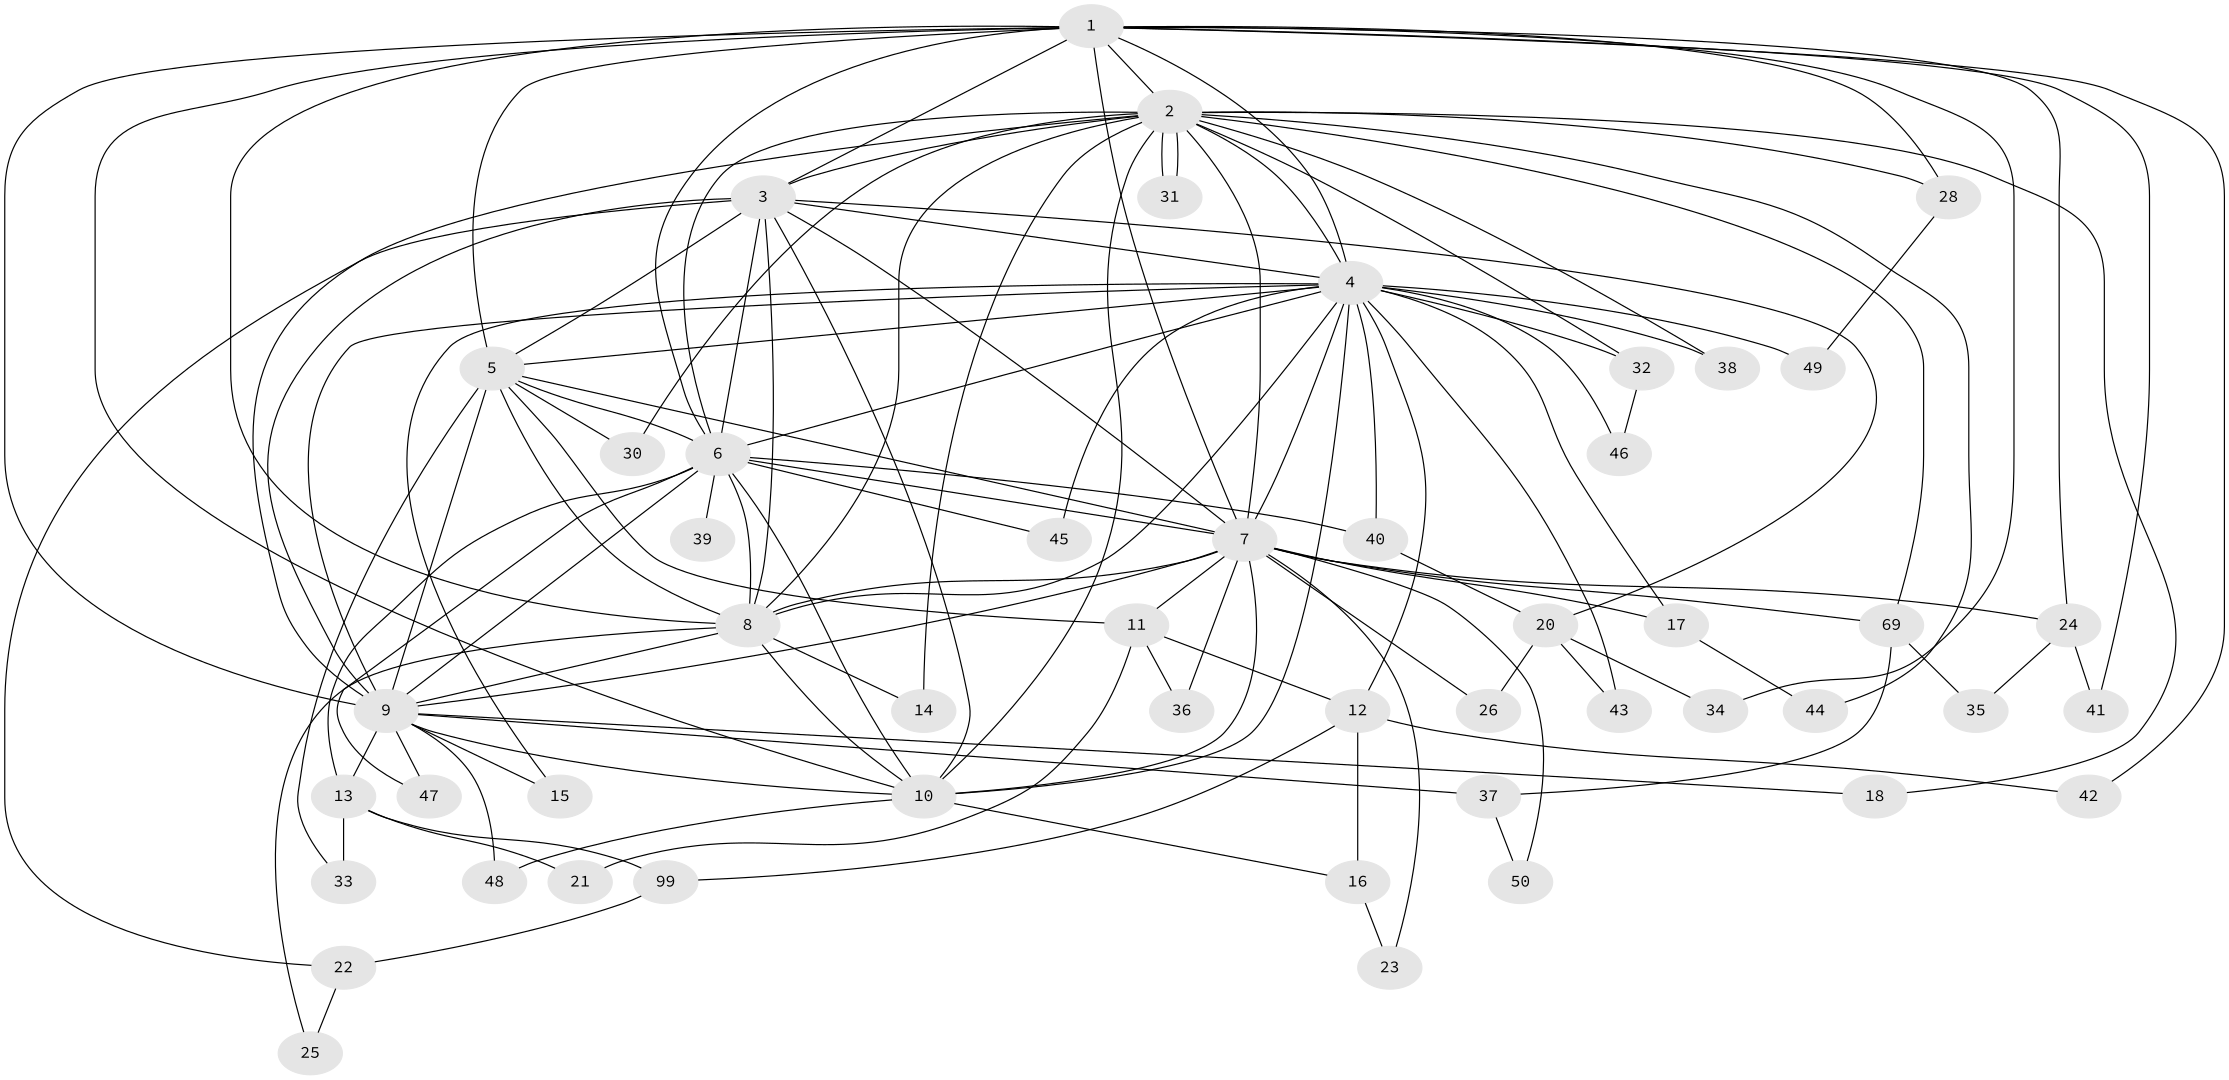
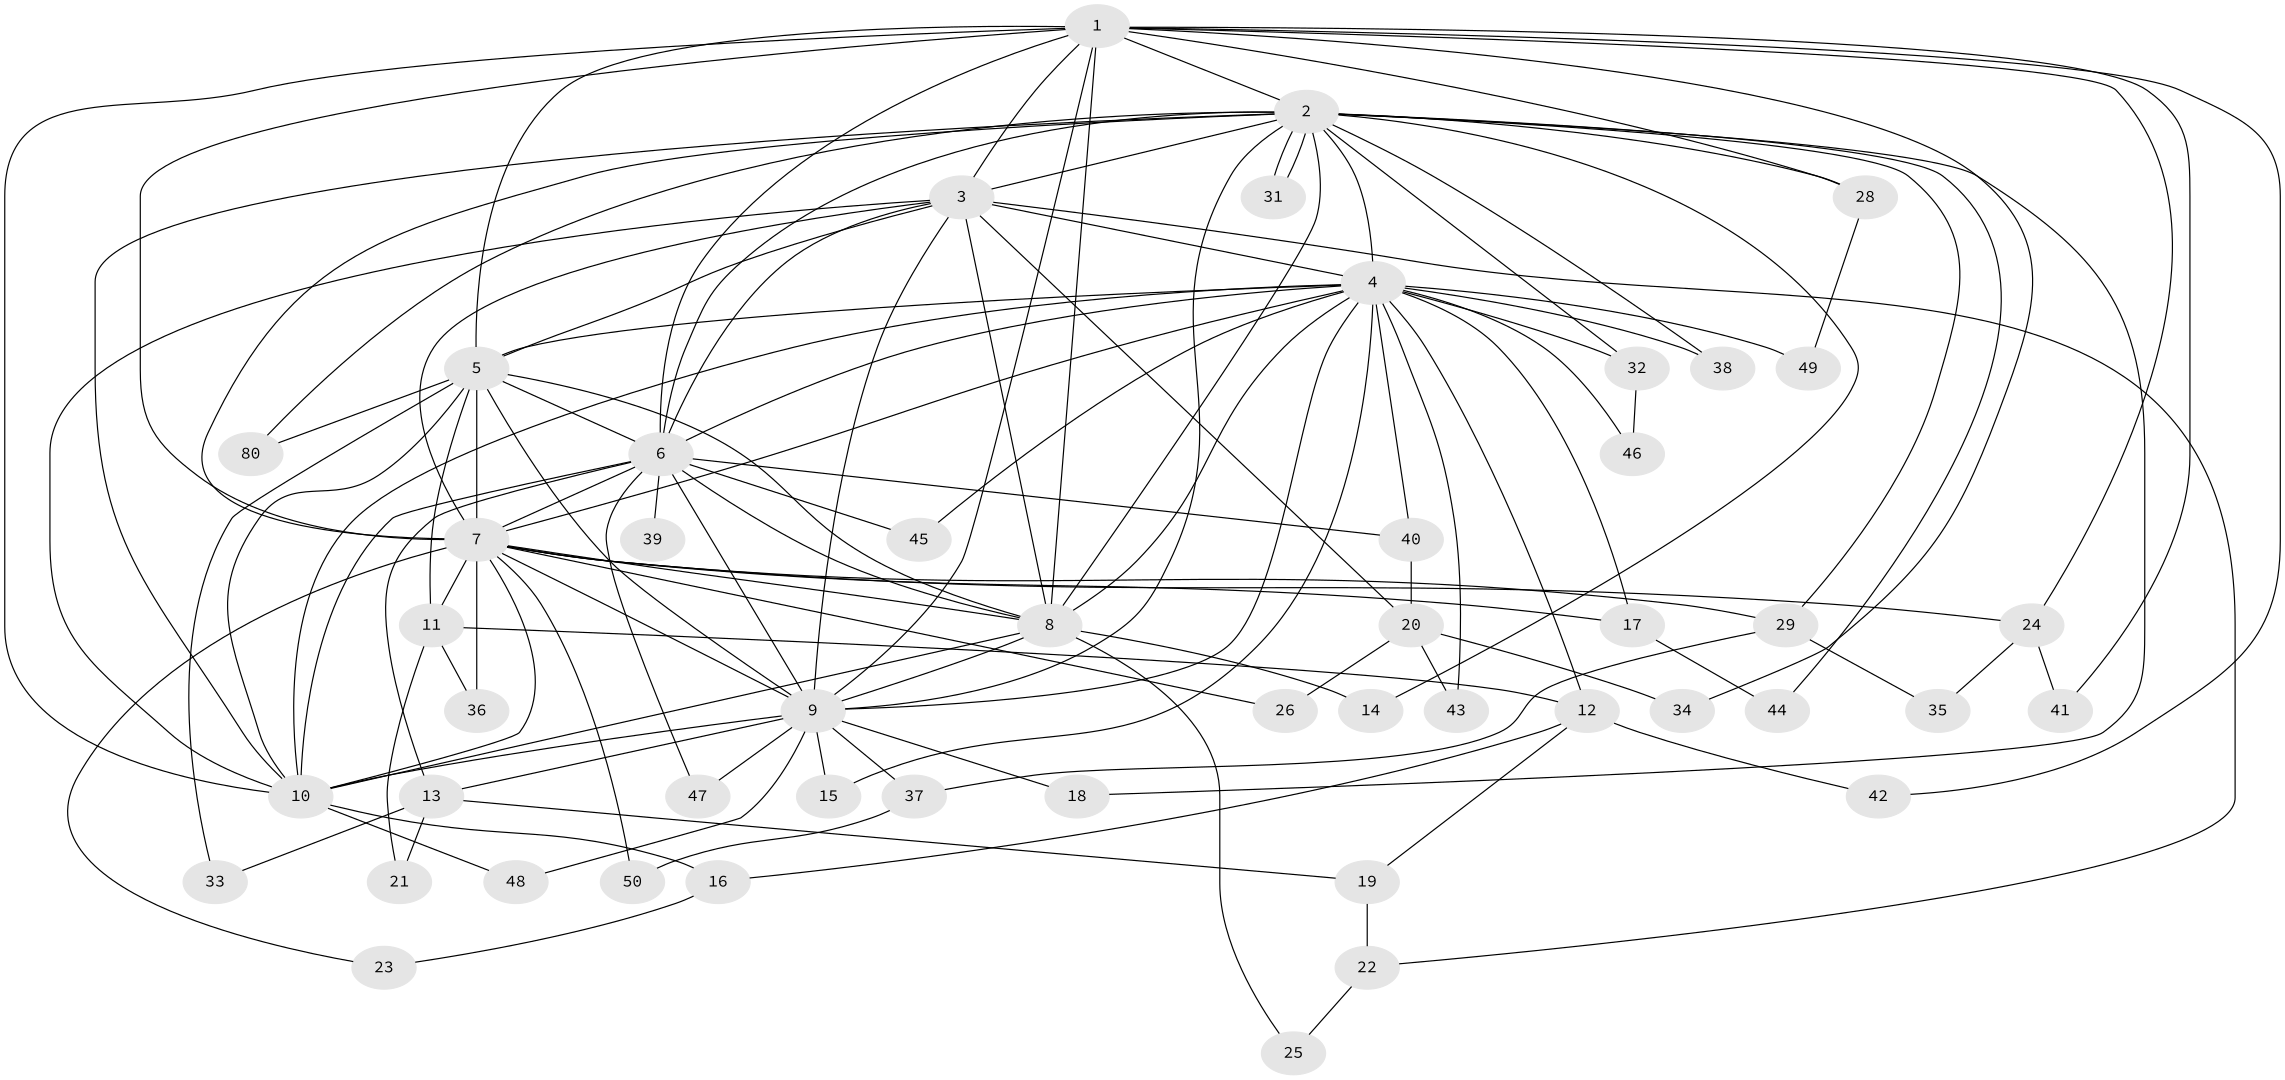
(1273, 134) -> none
(632, 454) -> (251, 454)
none -> (253, 529)
(1892, 625) -> (1786, 625)
(666, 882) -> (1367, 882)
